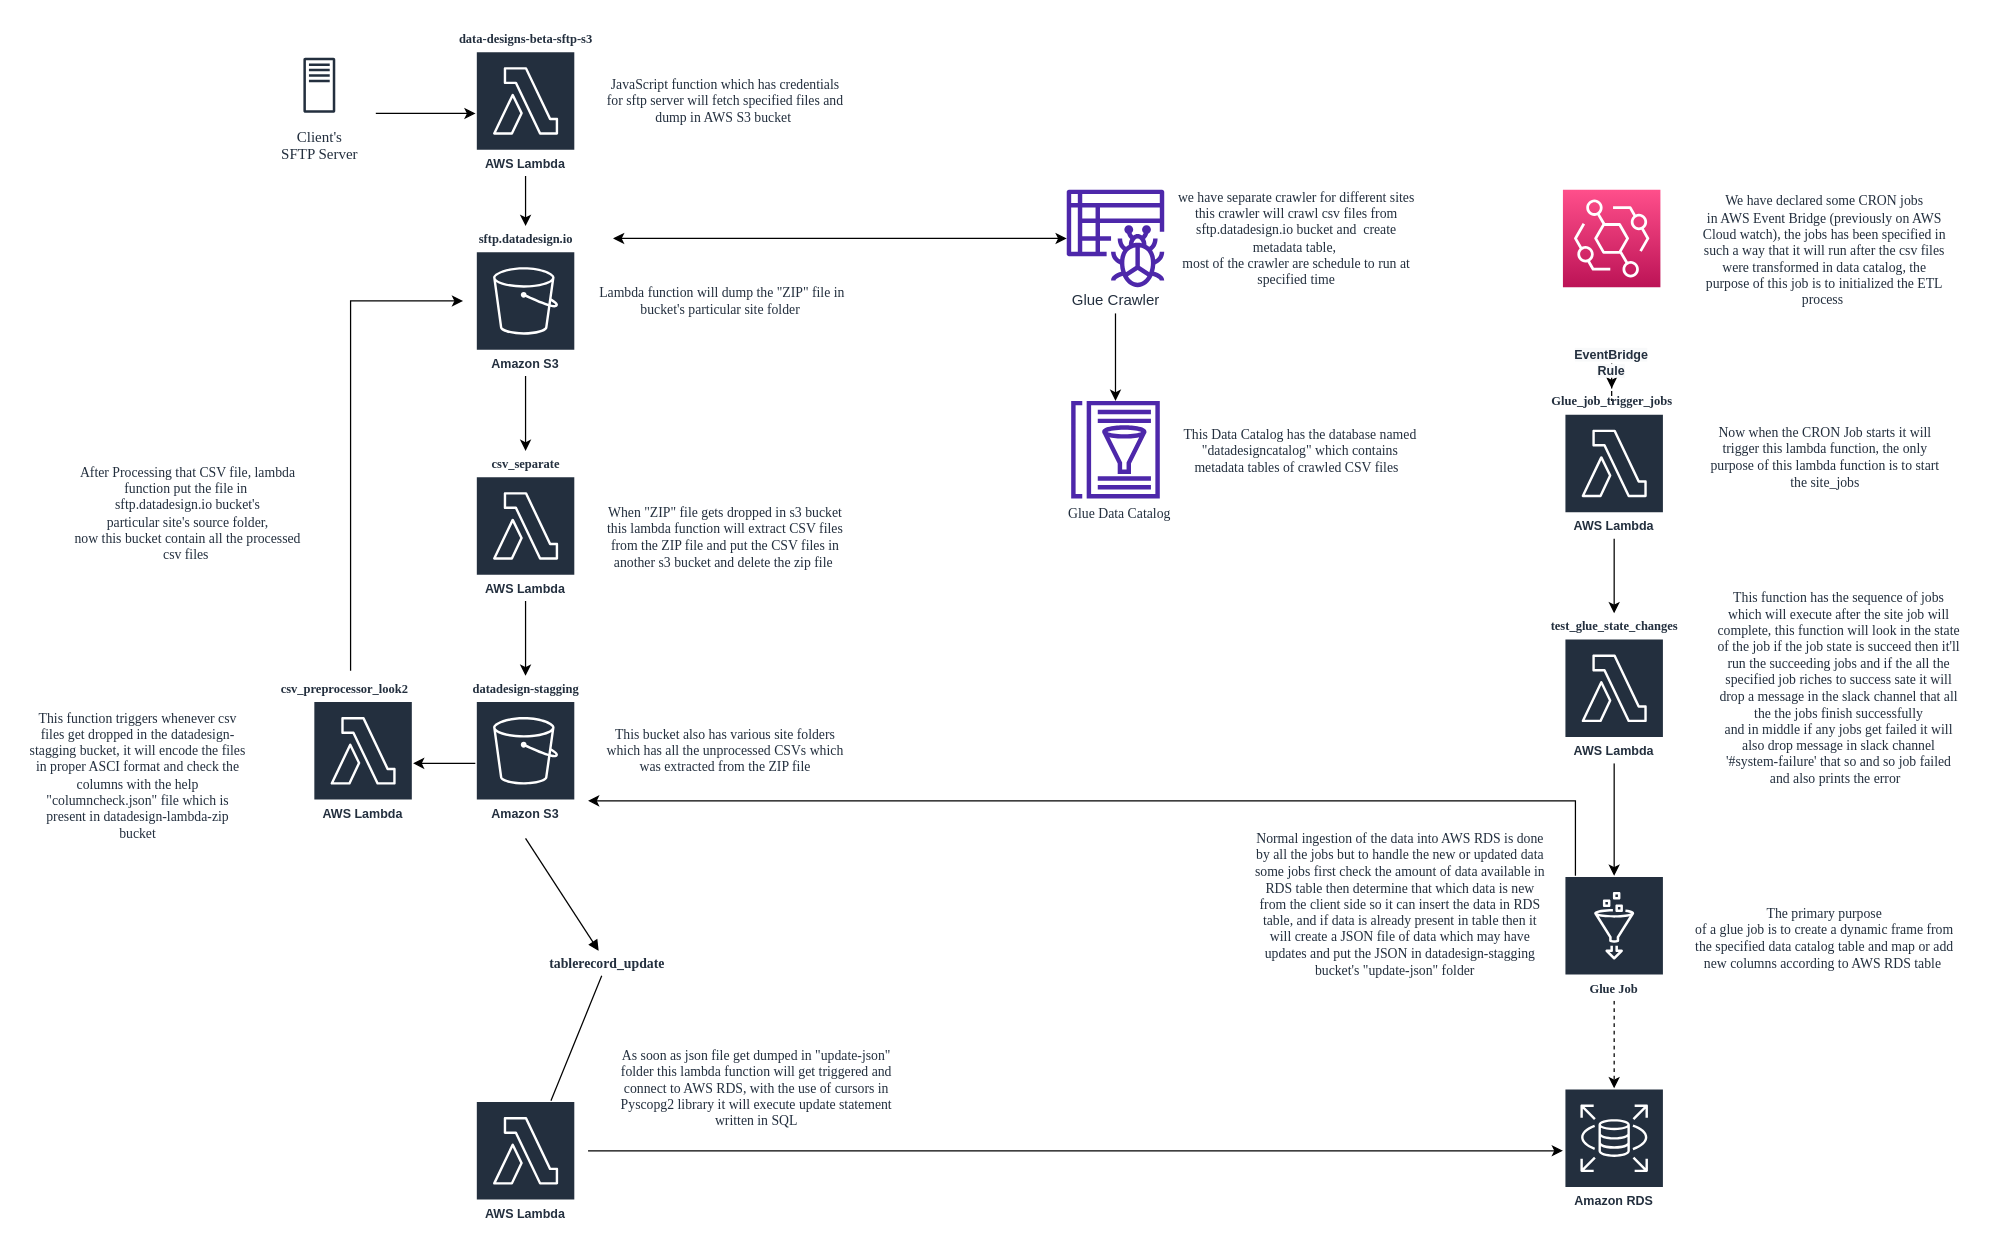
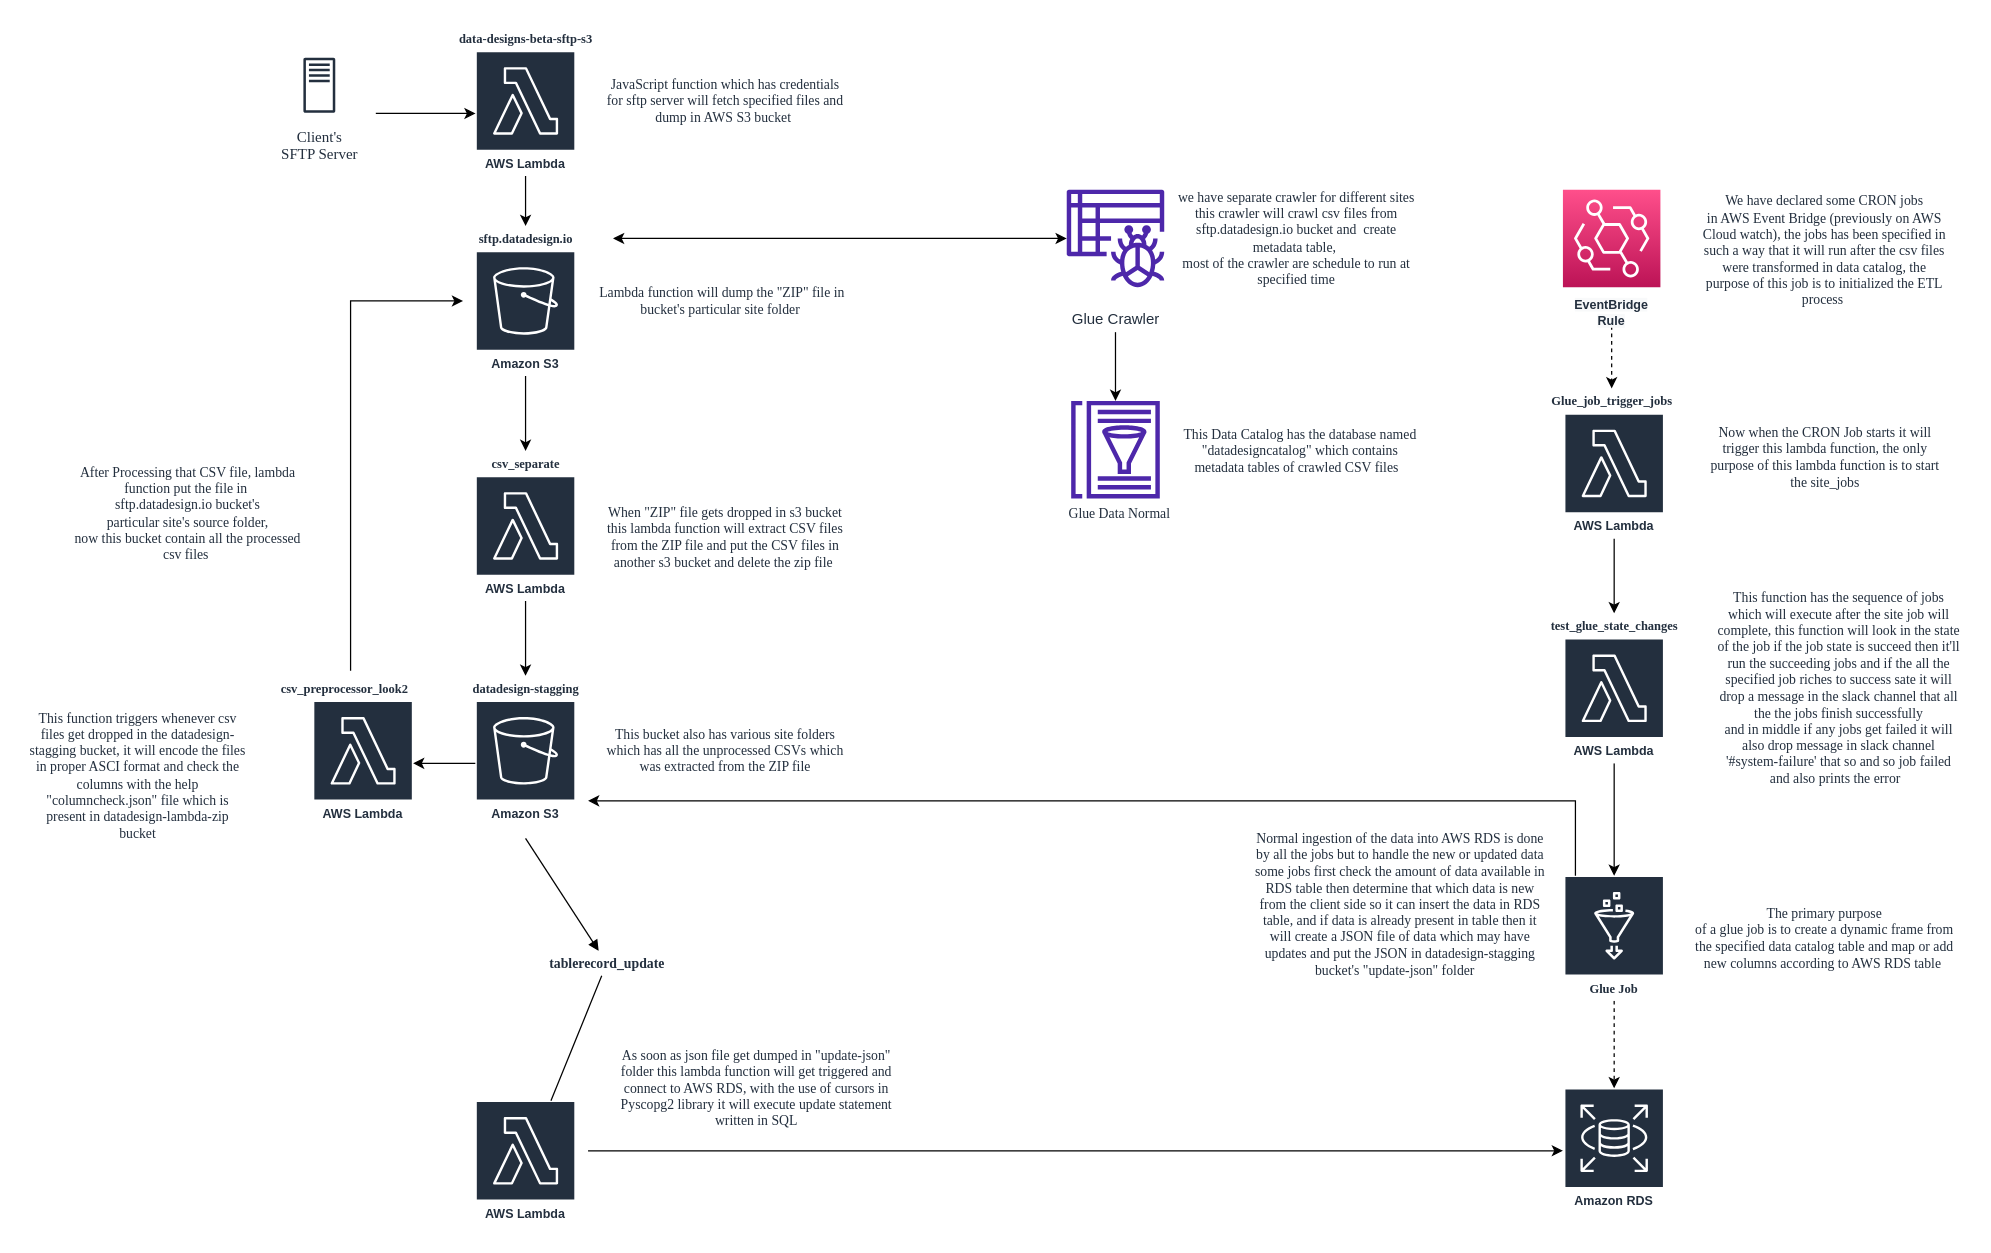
(1116, 301) -> (1116, 319)
(1612, 357) -> (1612, 307)
(1120, 513) -> (1120, 513)
